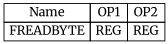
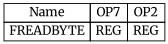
(109, 12) -> (109, 12)
